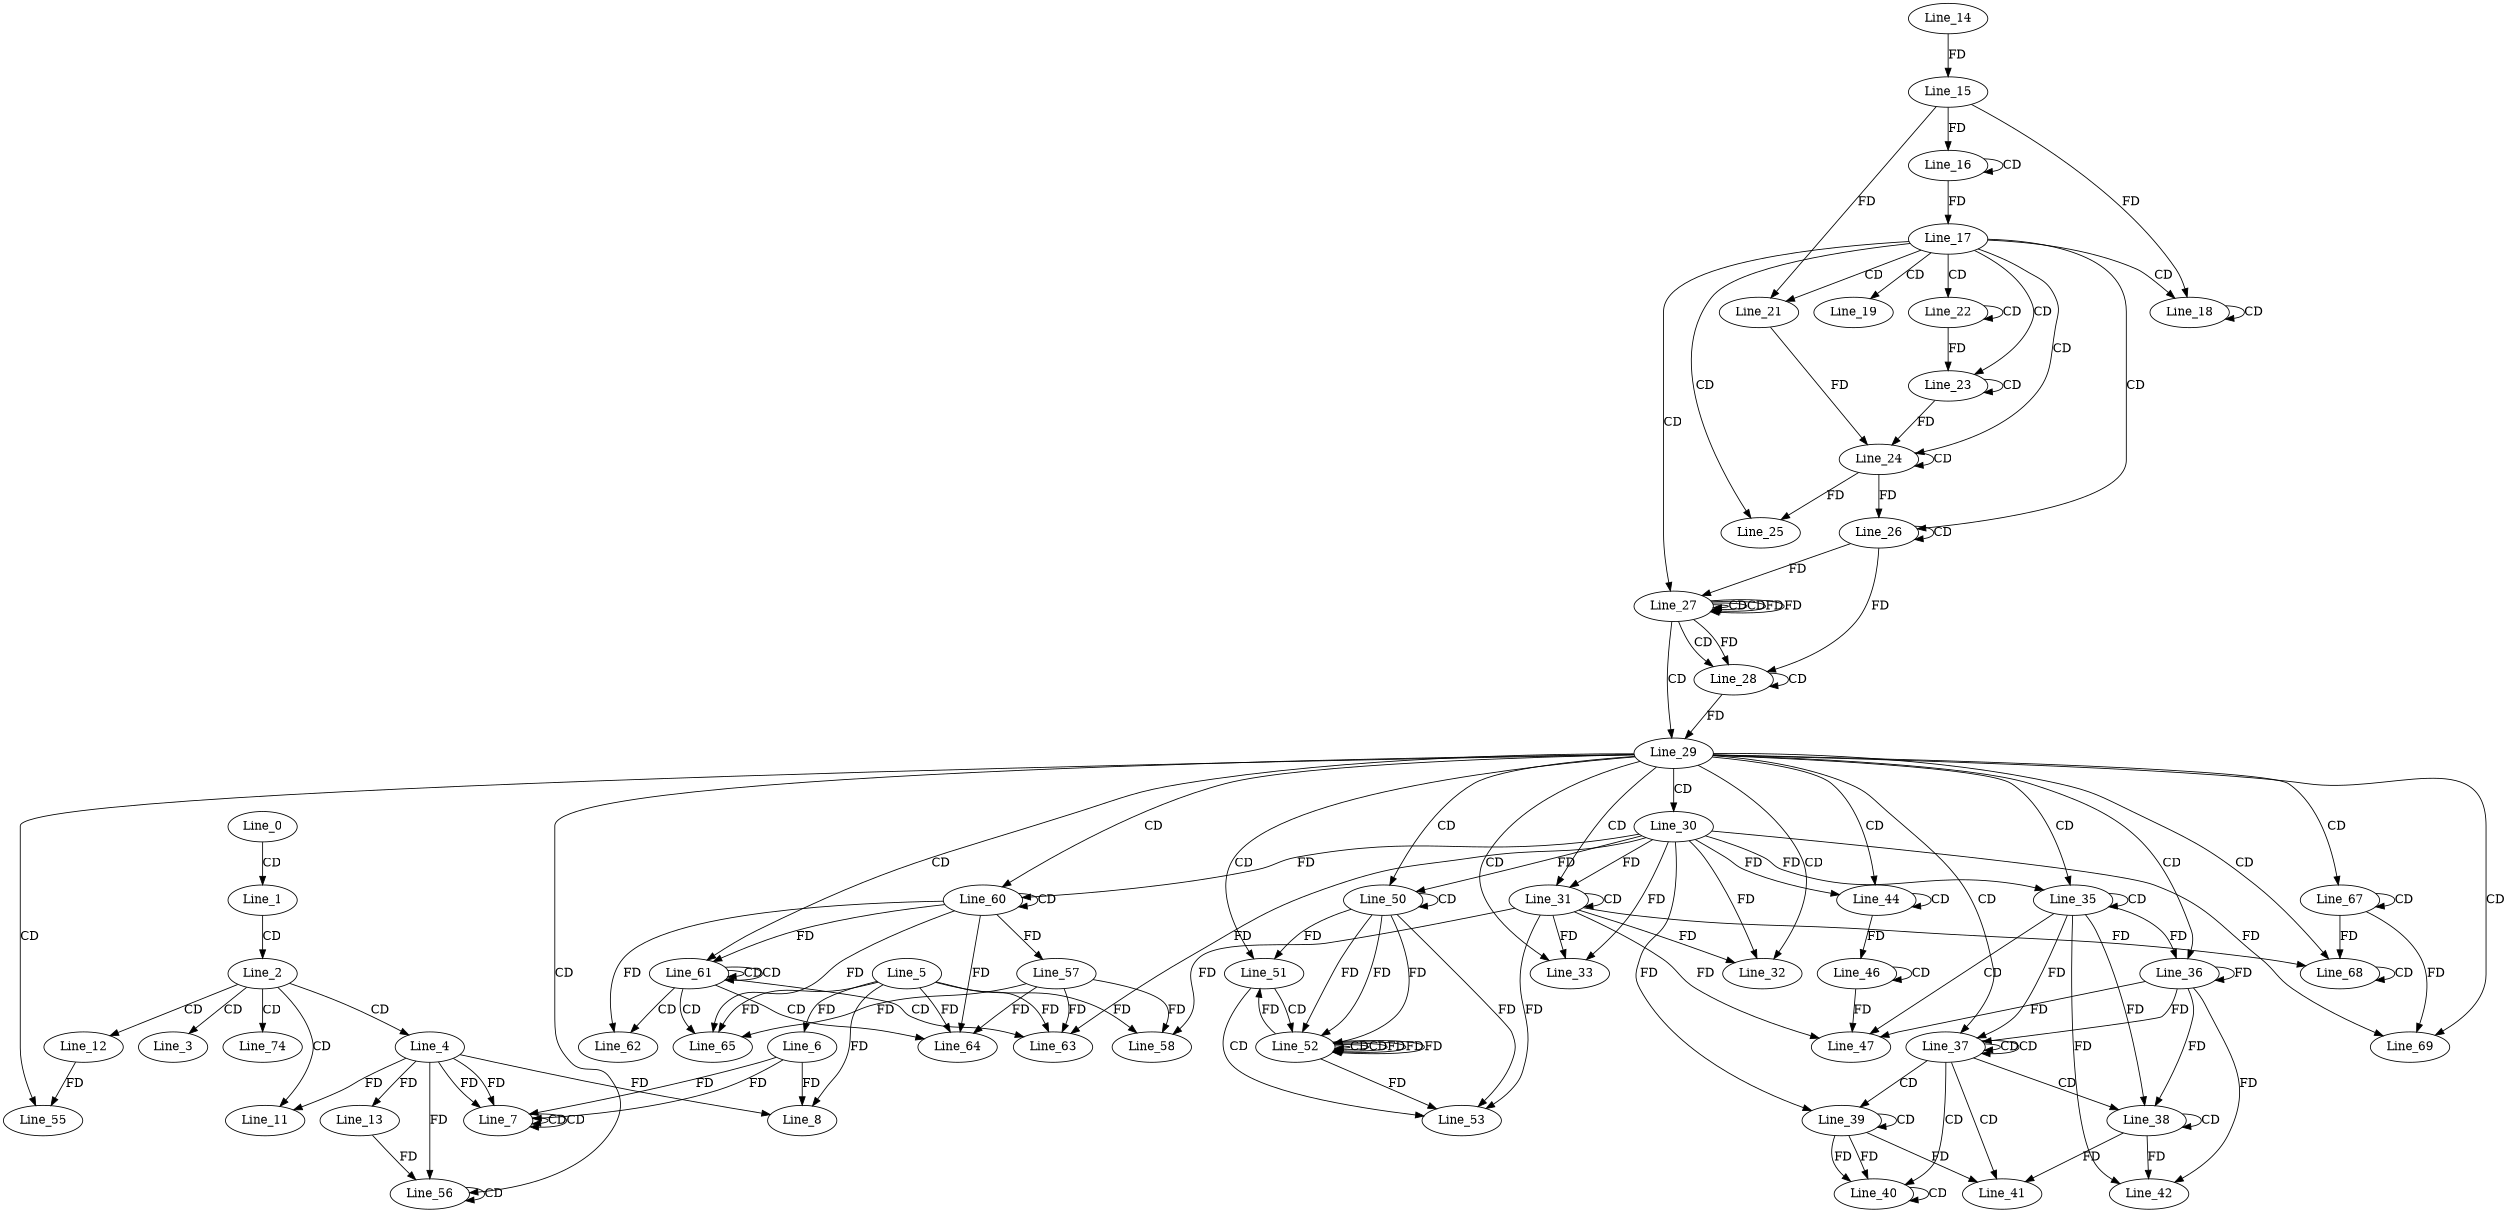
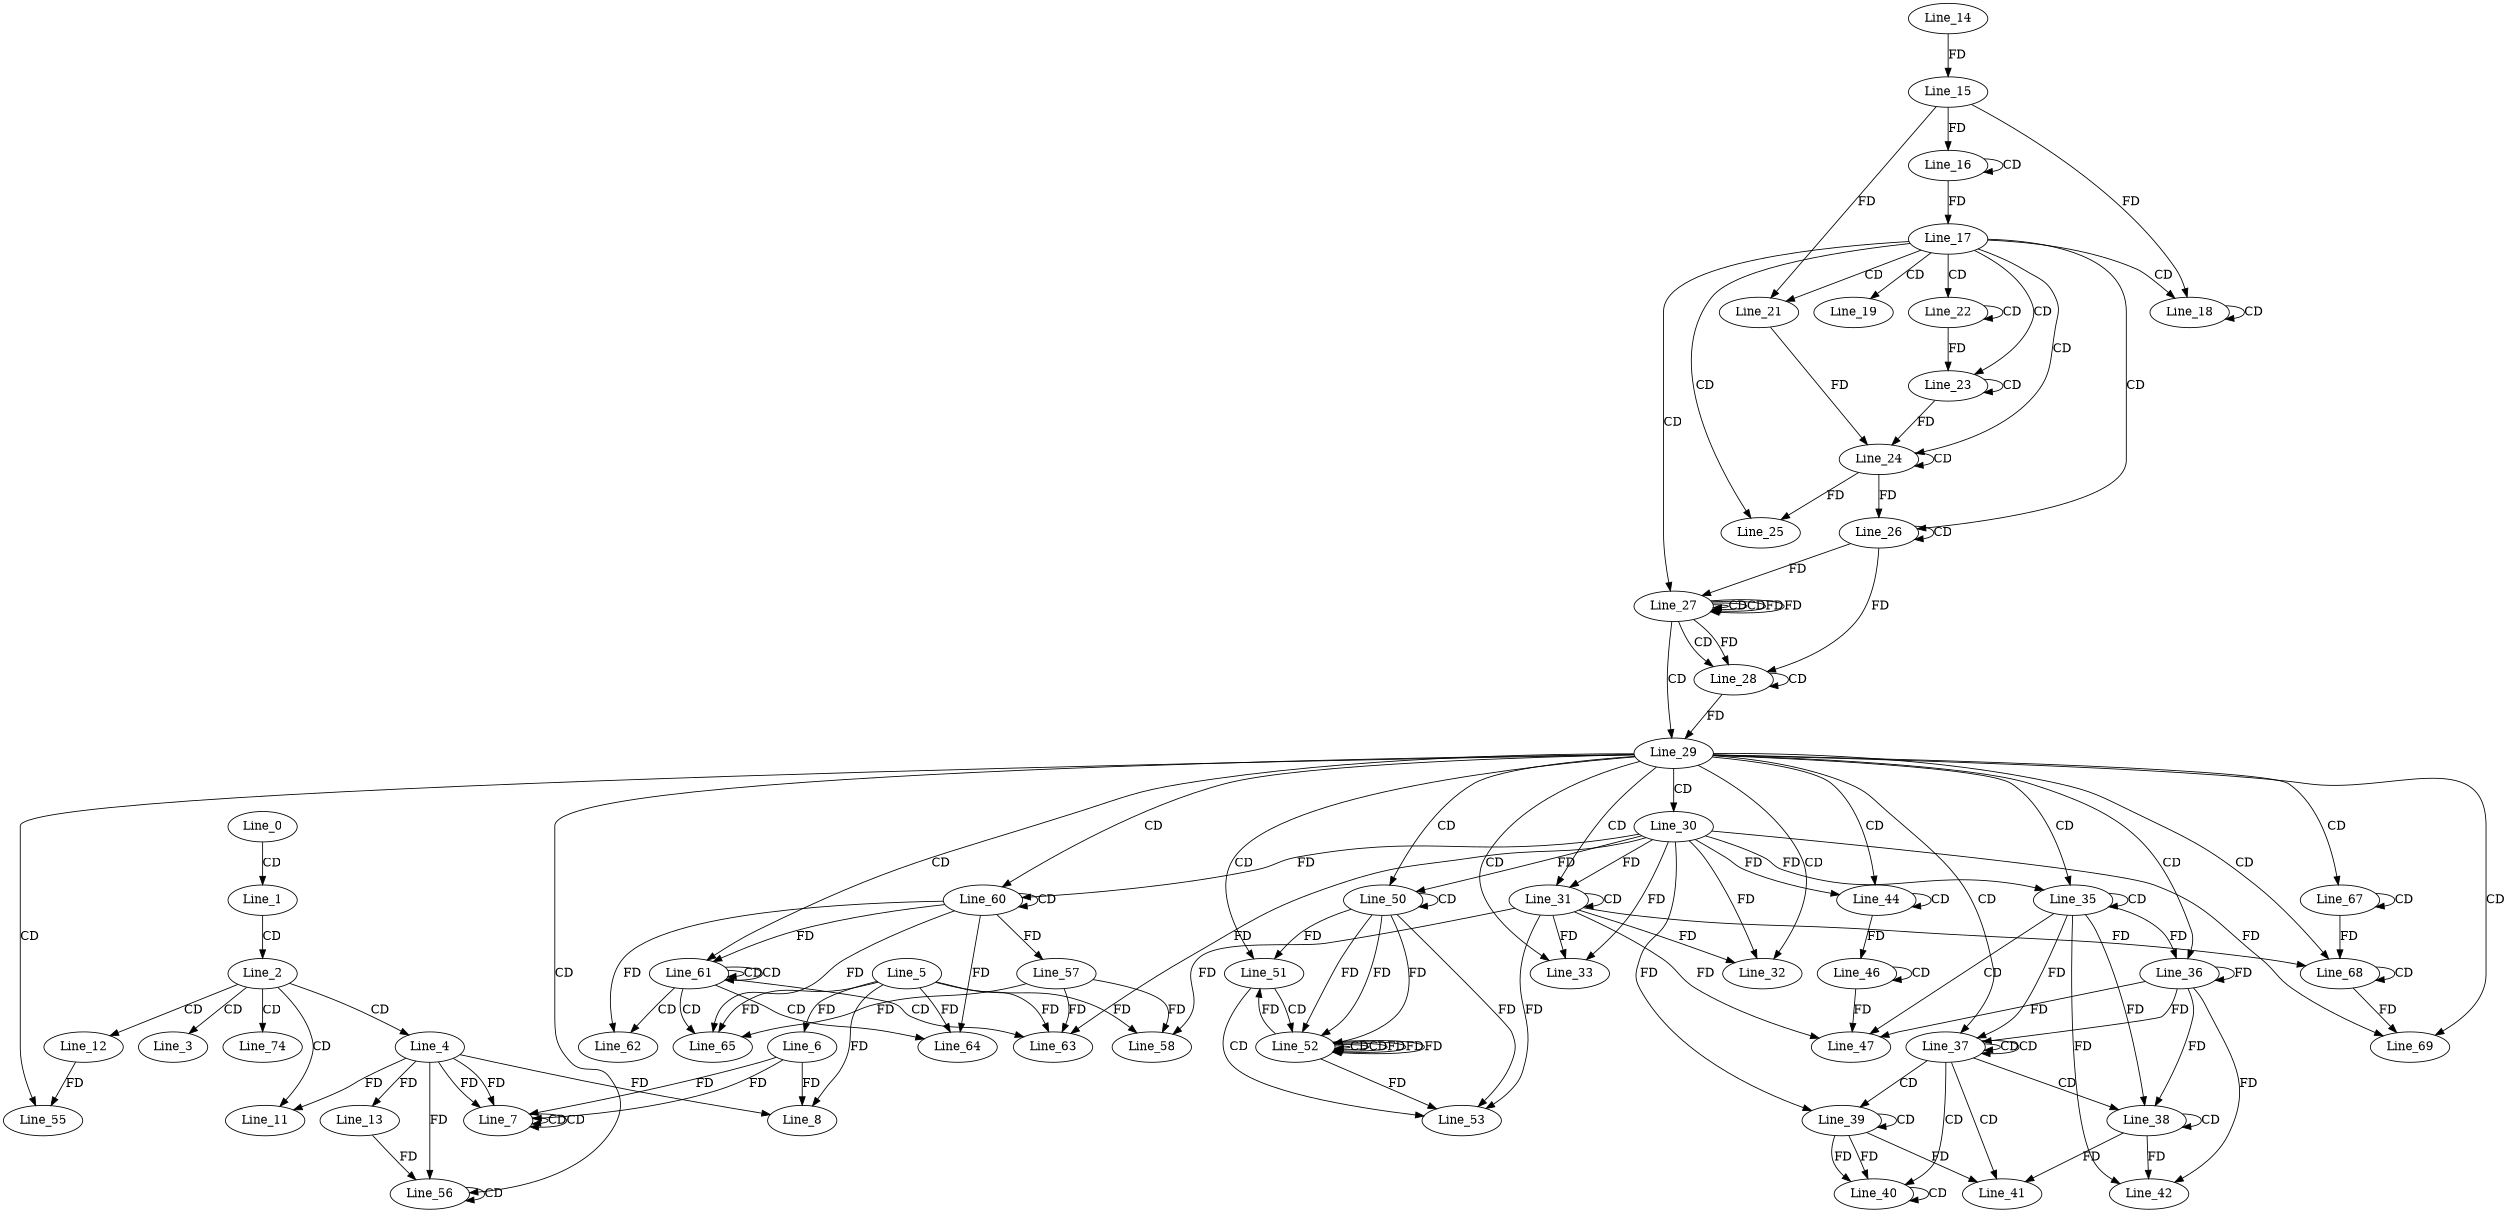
(2419, 956) -> (2372, 1007)
(1008, 1007) -> none
